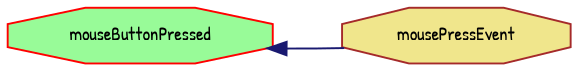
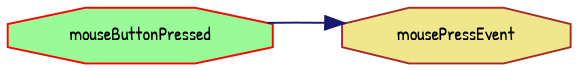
(315, 49) -> (296, 23)
